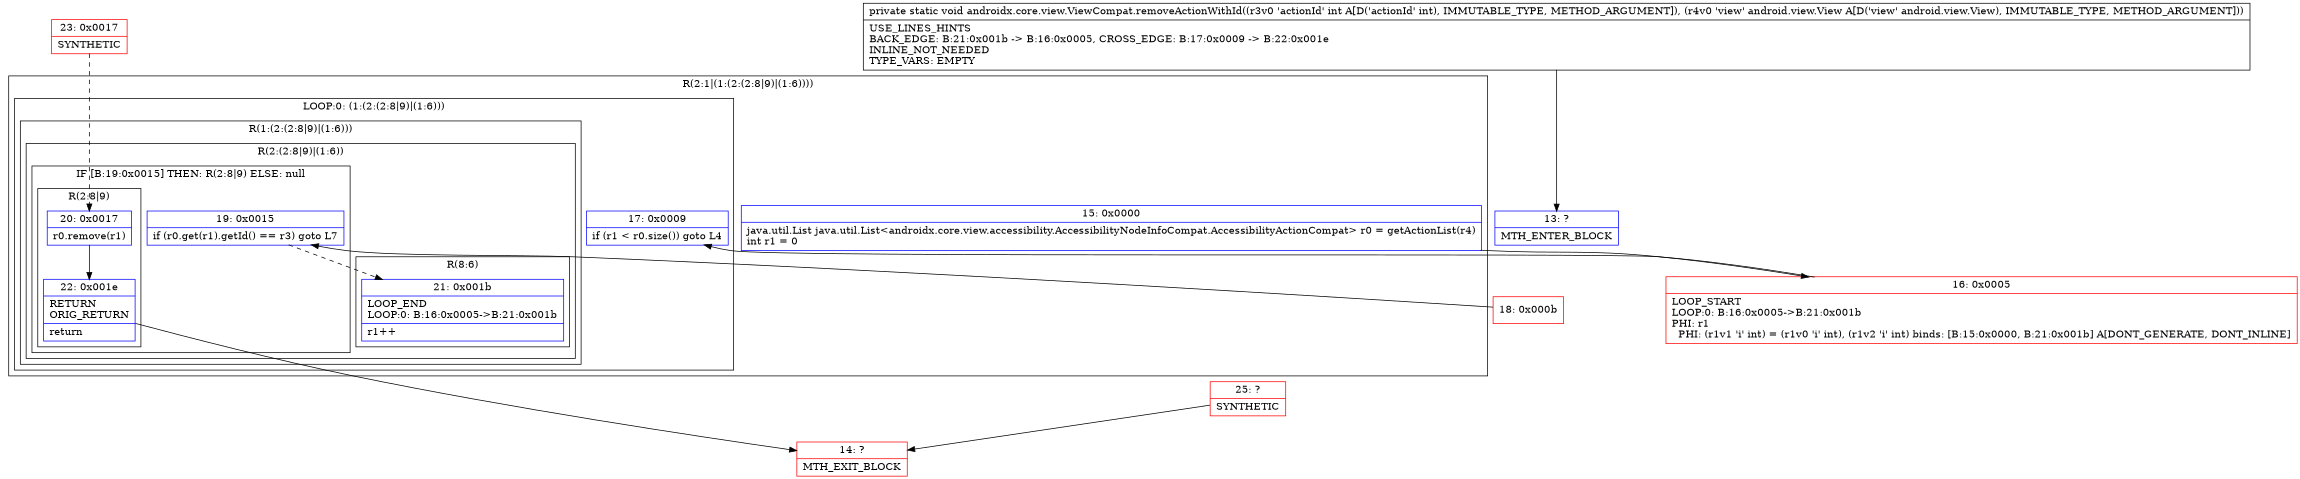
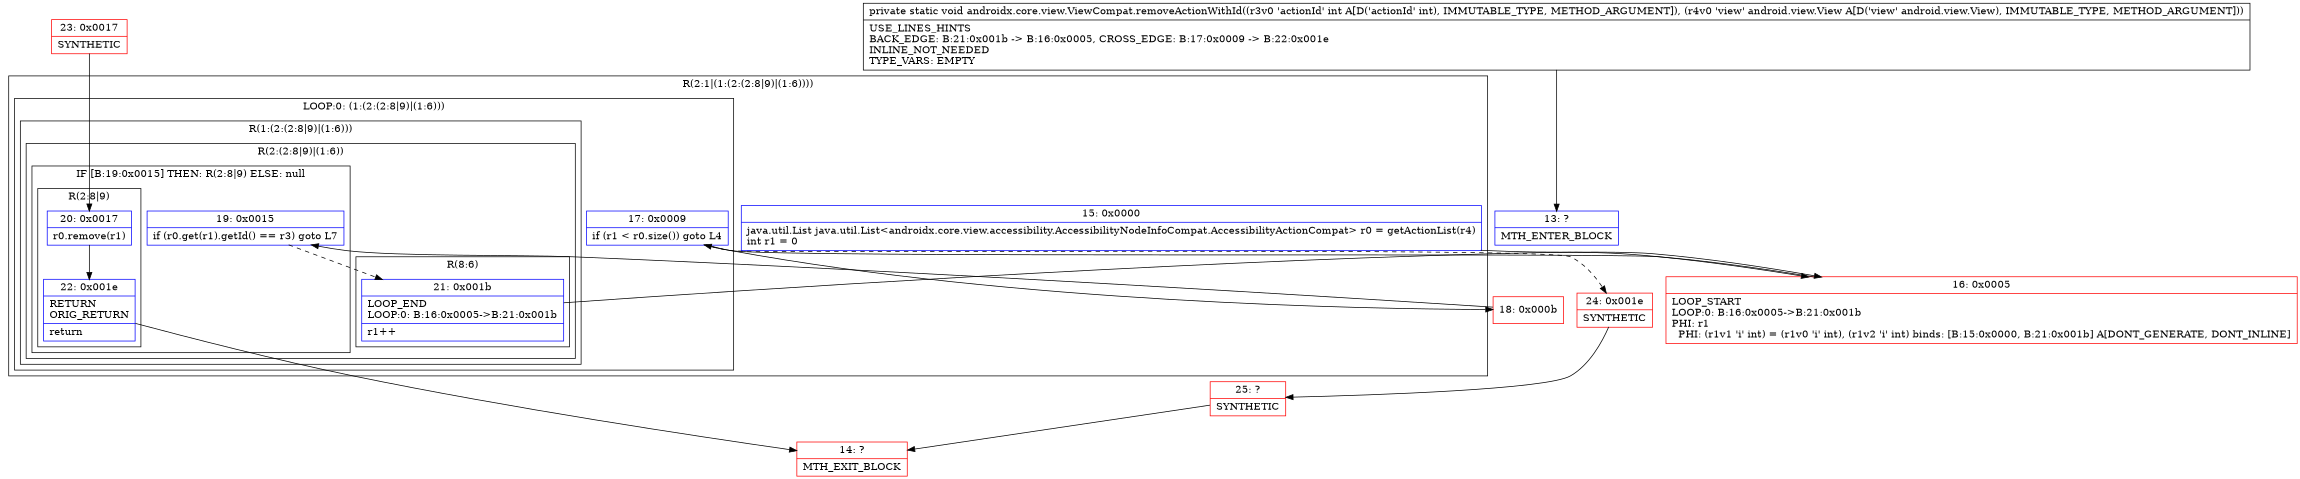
(89, 129) -> (89, 129)
none -> (1189, 265)
none -> (1094, 294)
none -> (1615, 310)
